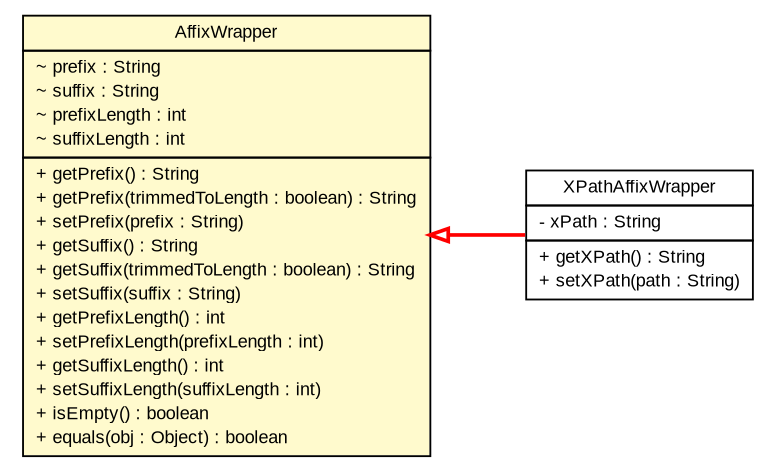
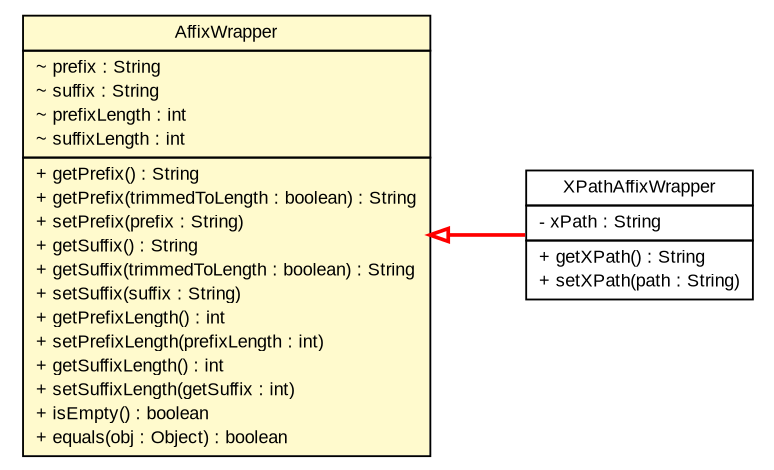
(179, 390) -> (166, 390)
